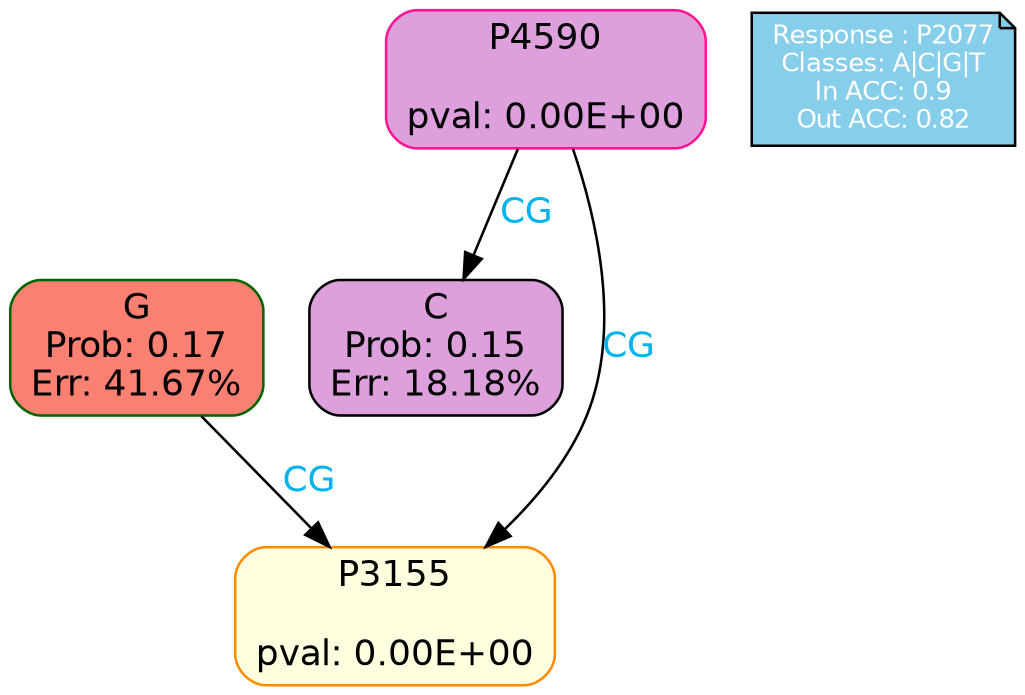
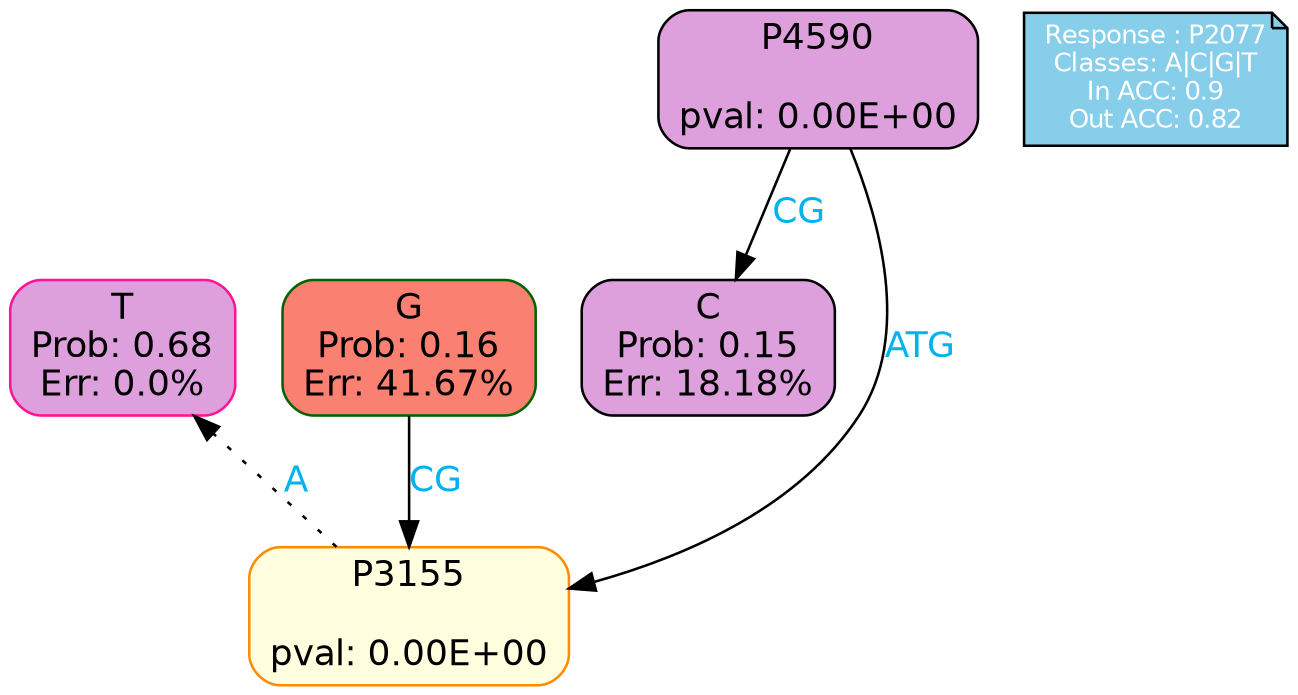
(546, 79) -> (818, 79)
none -> (123, 348)
(137, 348) -> (409, 348)
(629, 348) -> (920, 348)
